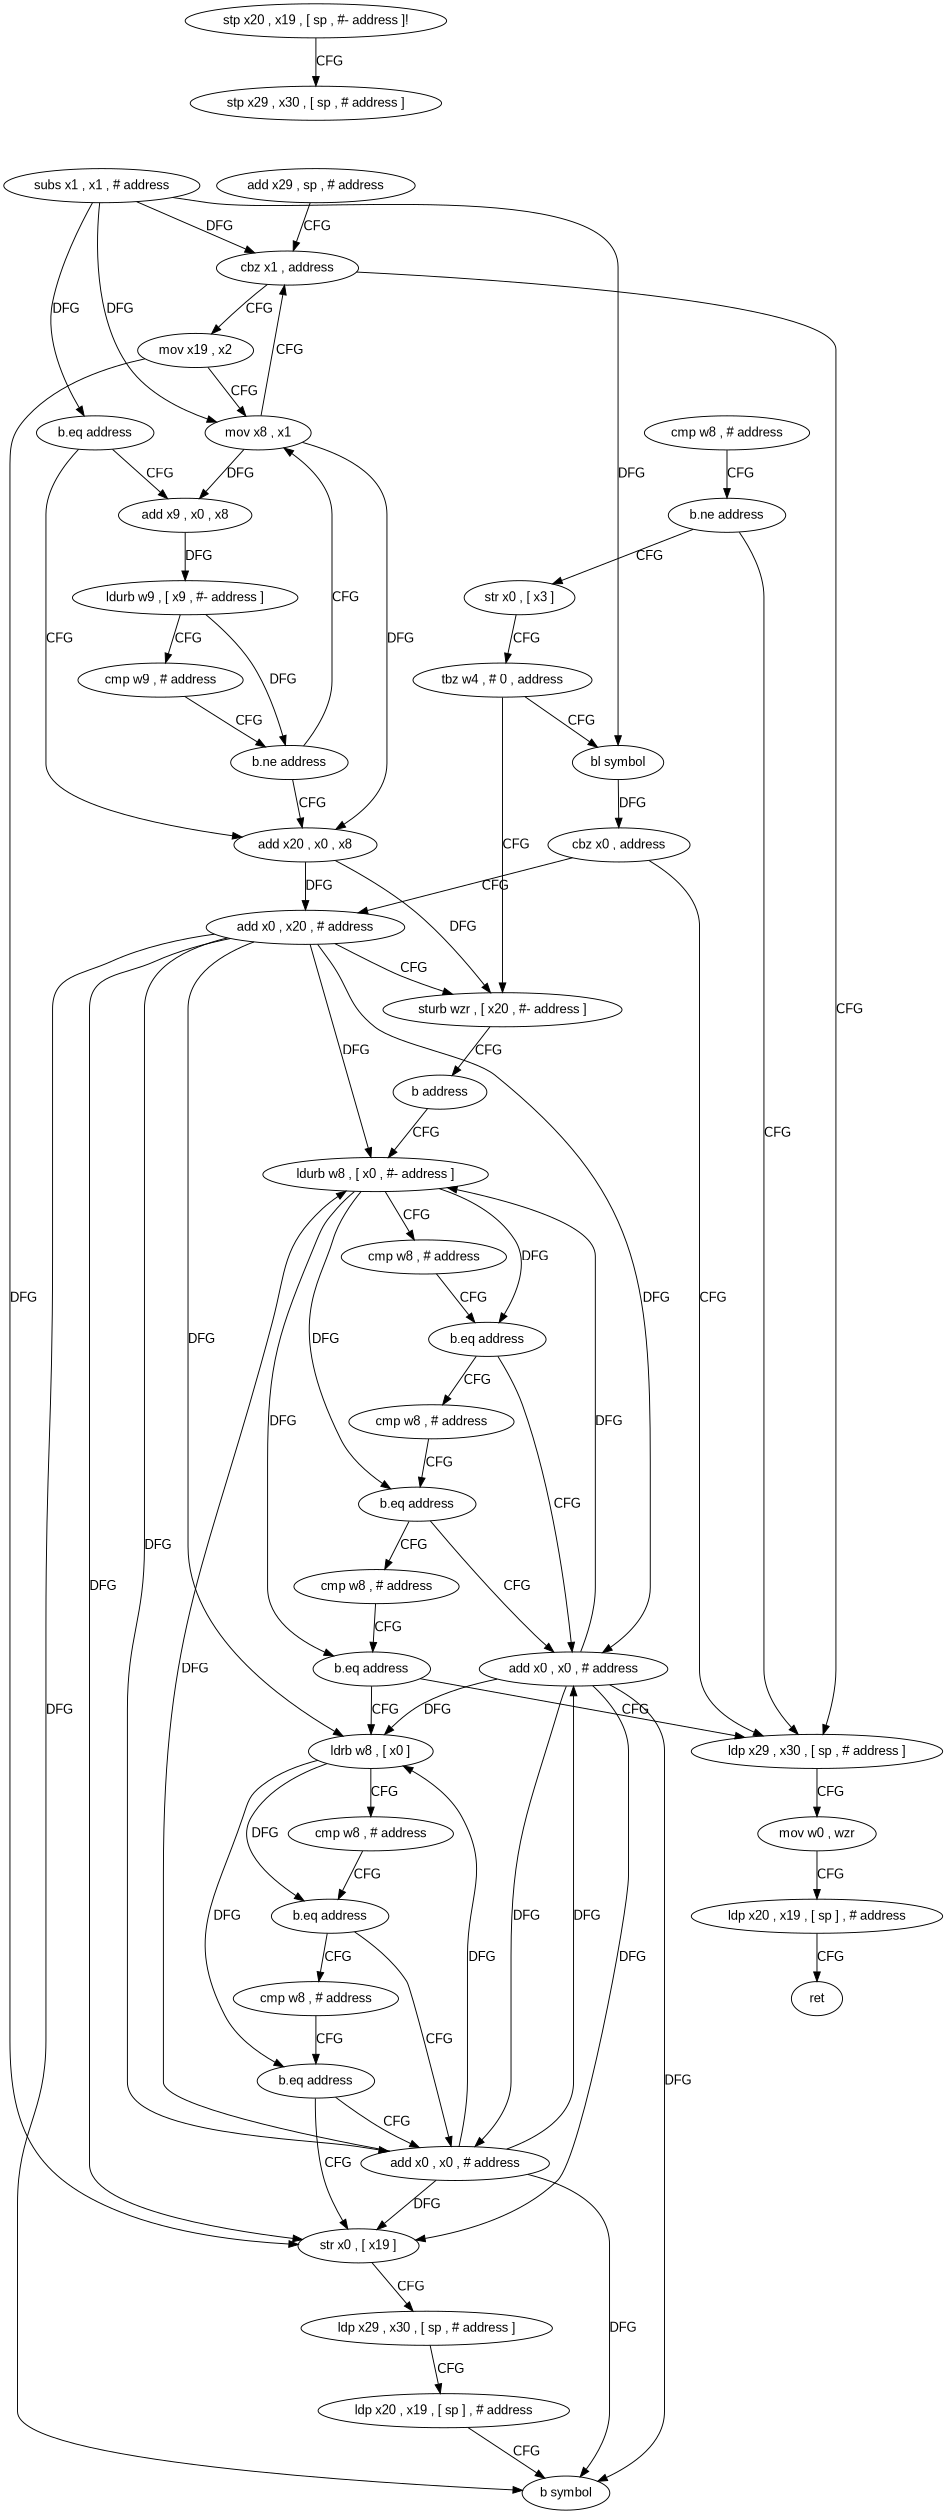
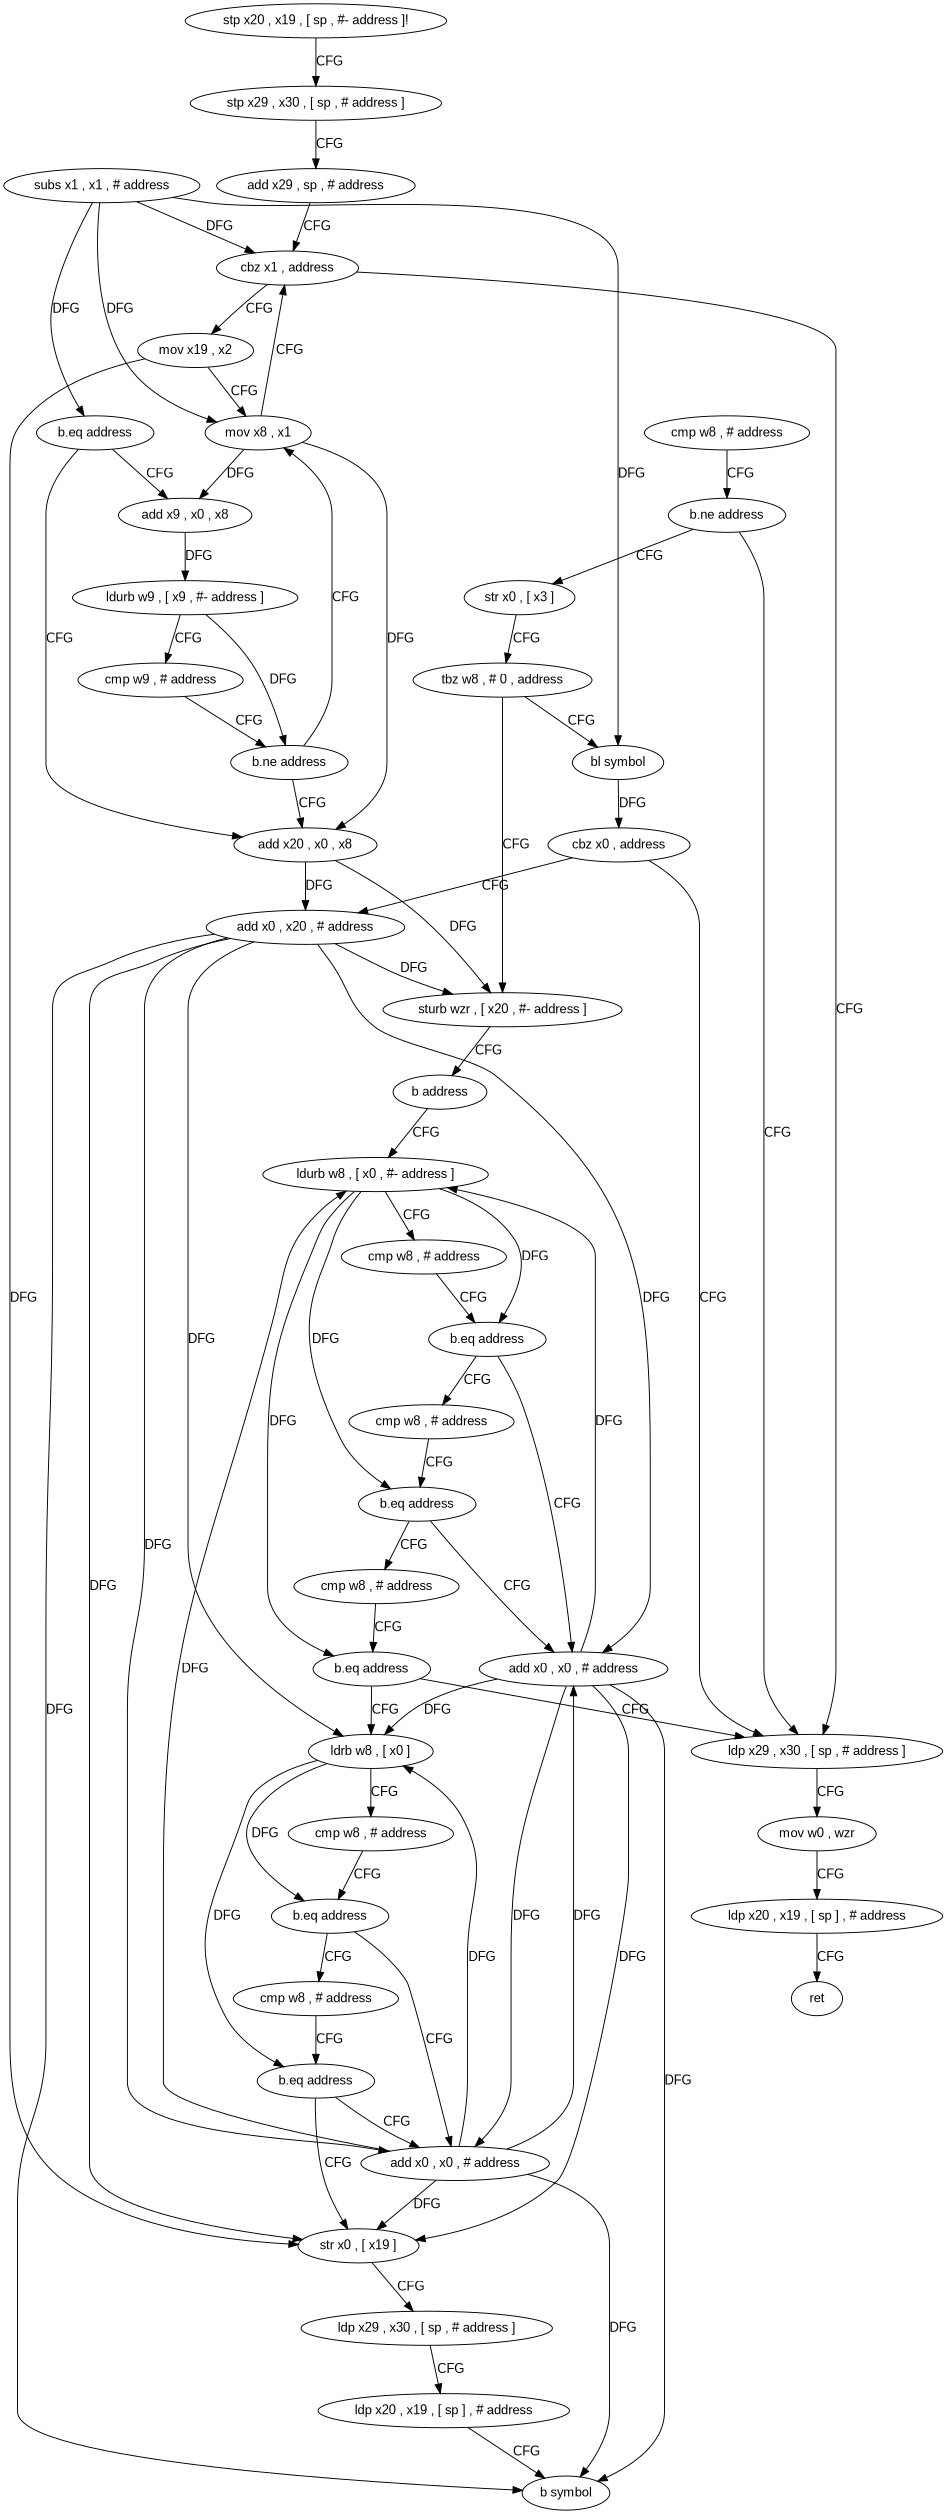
none -> (316, 140)
(503, 680) -> (503, 680)
(414, 969) -> (414, 969)
(339, 1046) -> none
